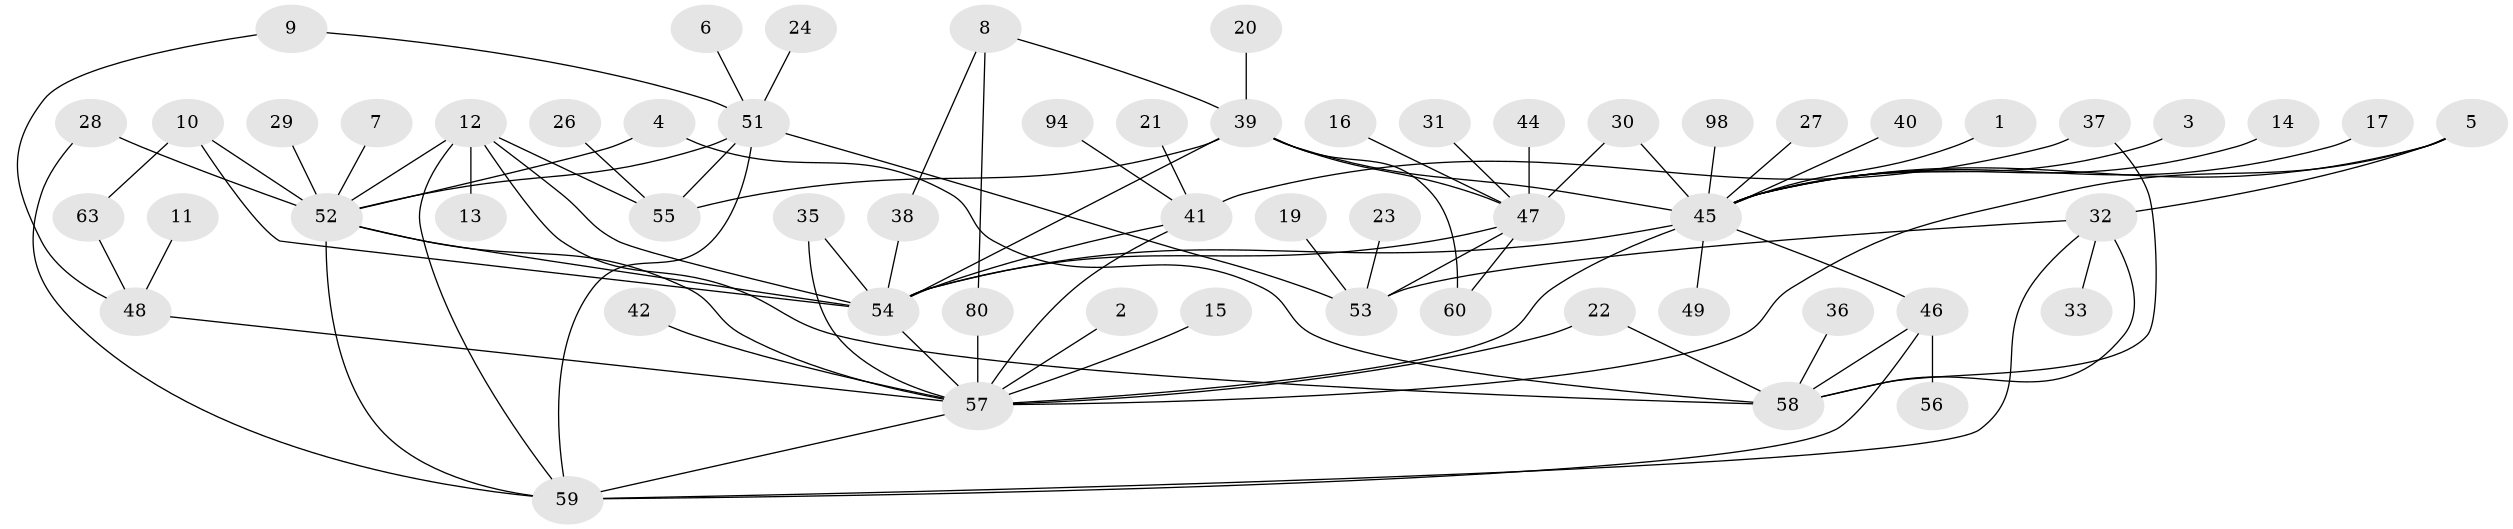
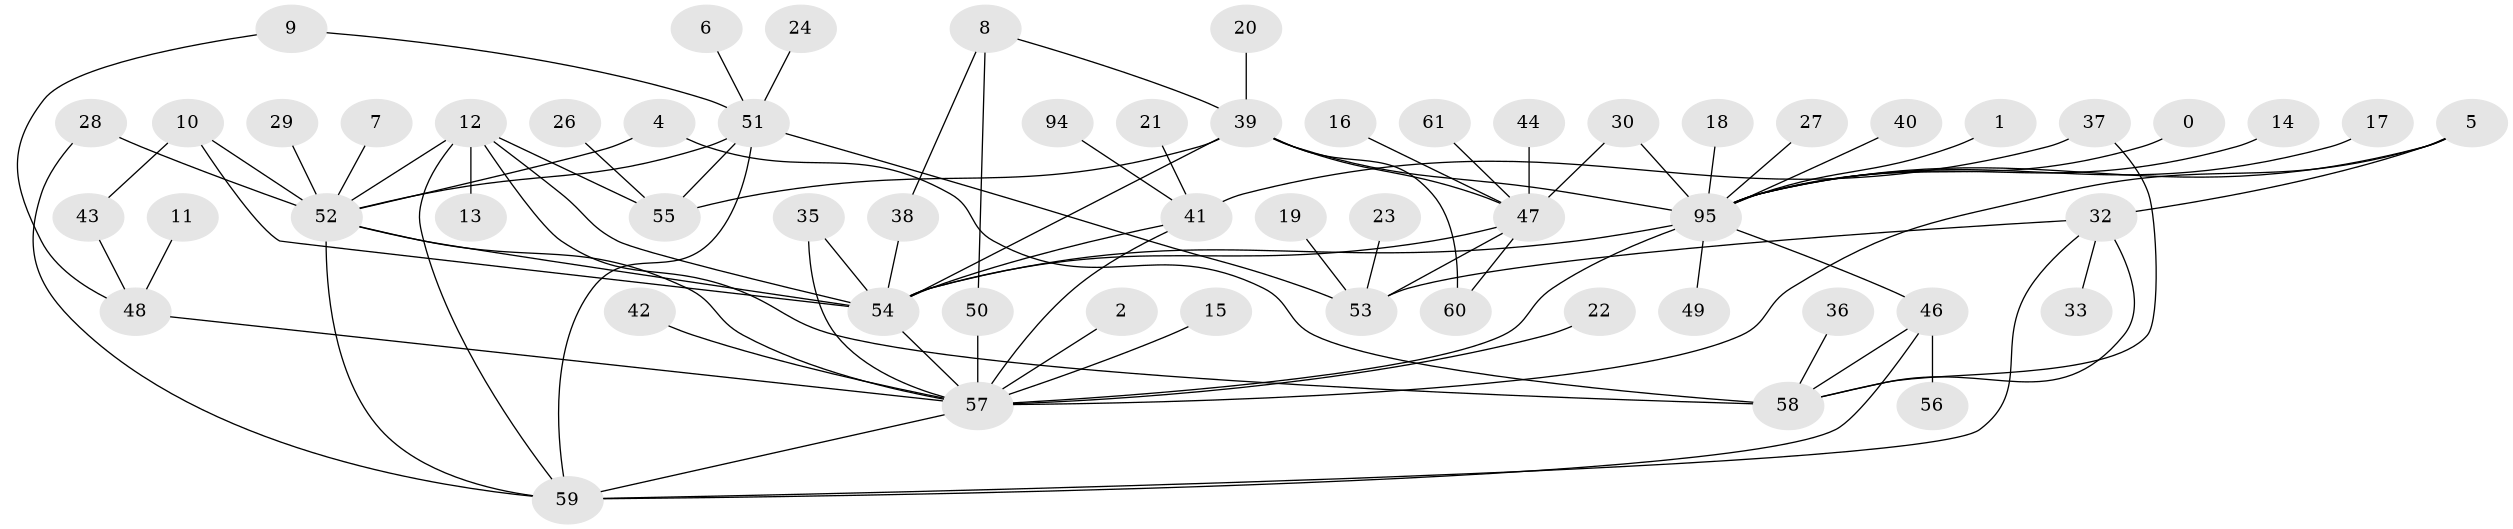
(1435, 123) -> (1435, 123)
(1718, 123) -> (1718, 123)
(2189, 123) -> (2189, 123)
(88, 217) -> (88, 217)
(1706, 217) -> (1706, 217)
(978, 312) -> (978, 312)
(1694, 359) -> none
